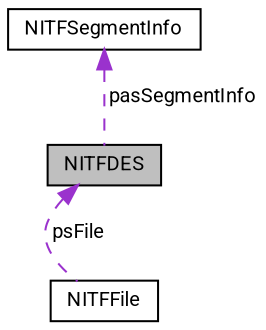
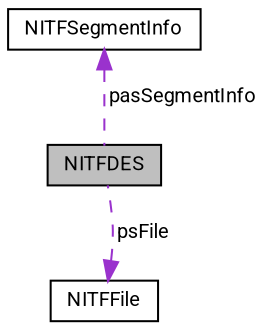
(47, 243) -> (113, 223)
